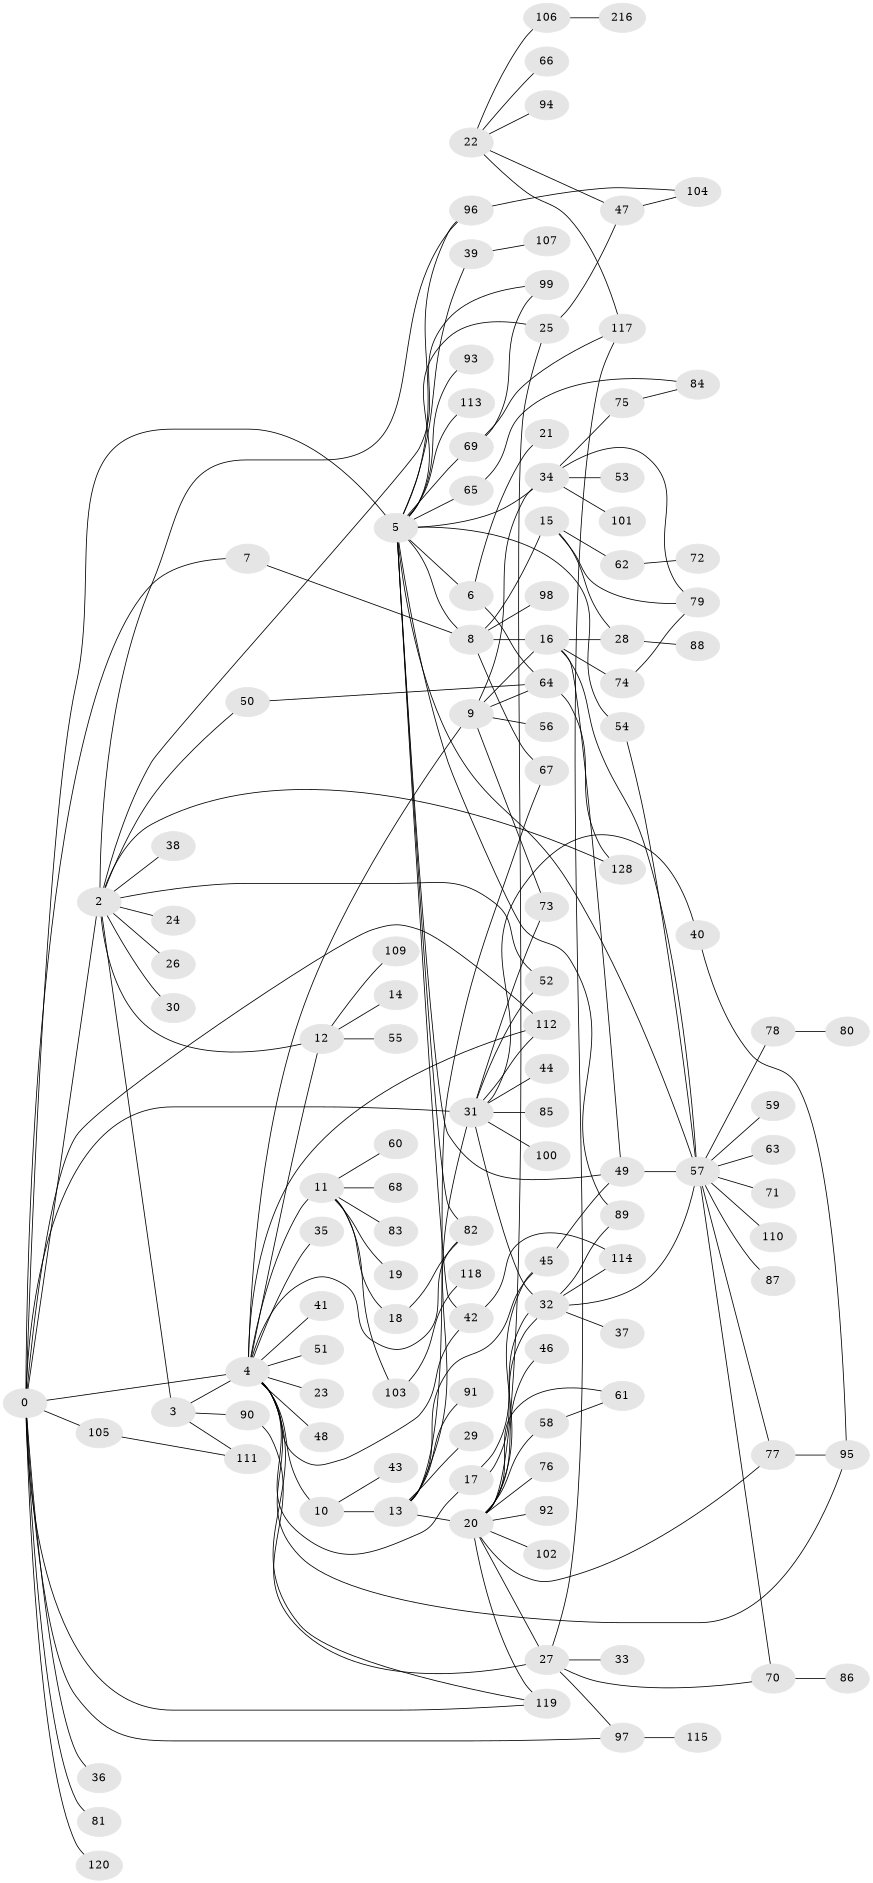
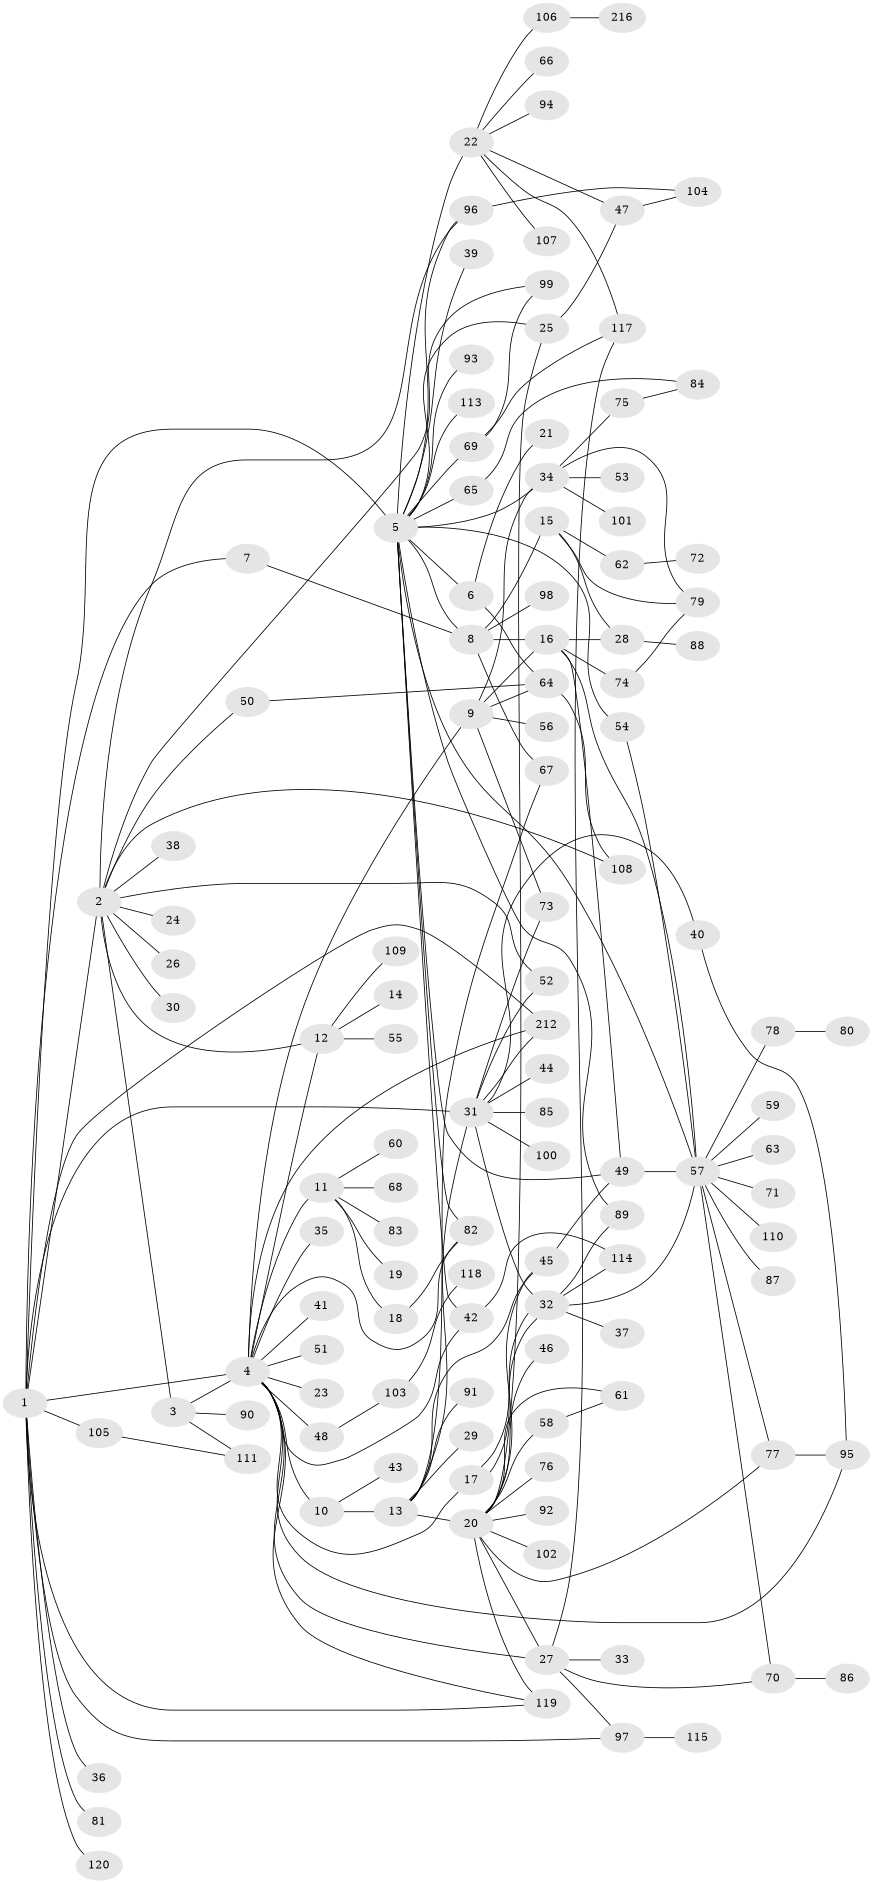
(509, 248) -> (507, 193)
none -> (416, 332)
(622, 870) -> (622, 870)
(547, 1025) -> (547, 1025)
(363, 1293) -> (359, 1415)
(25, 1403) -> (25, 1403)
(308, 1636) -> (303, 1601)
